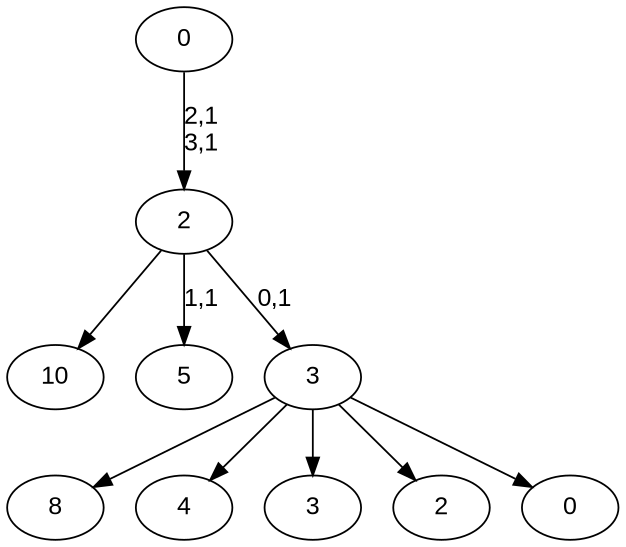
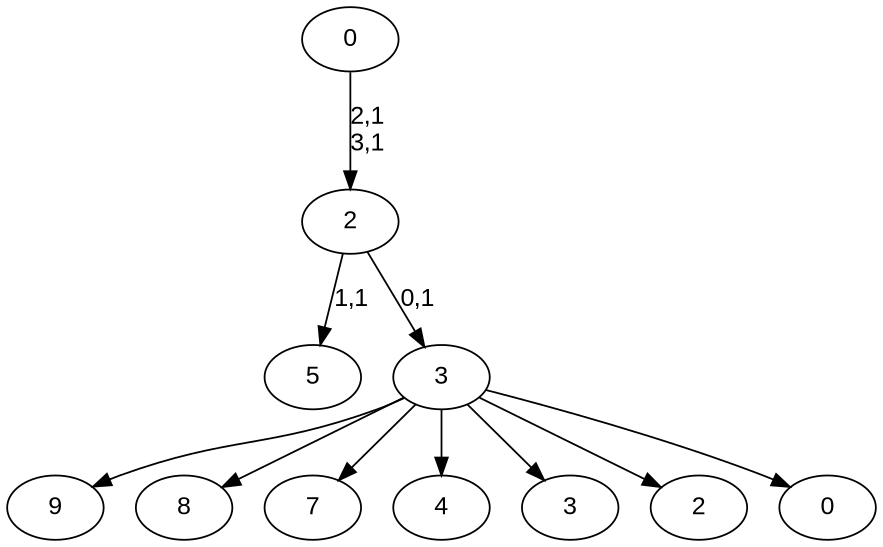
(55, 377) -> none
none -> (55, 508)
none -> (313, 508)
